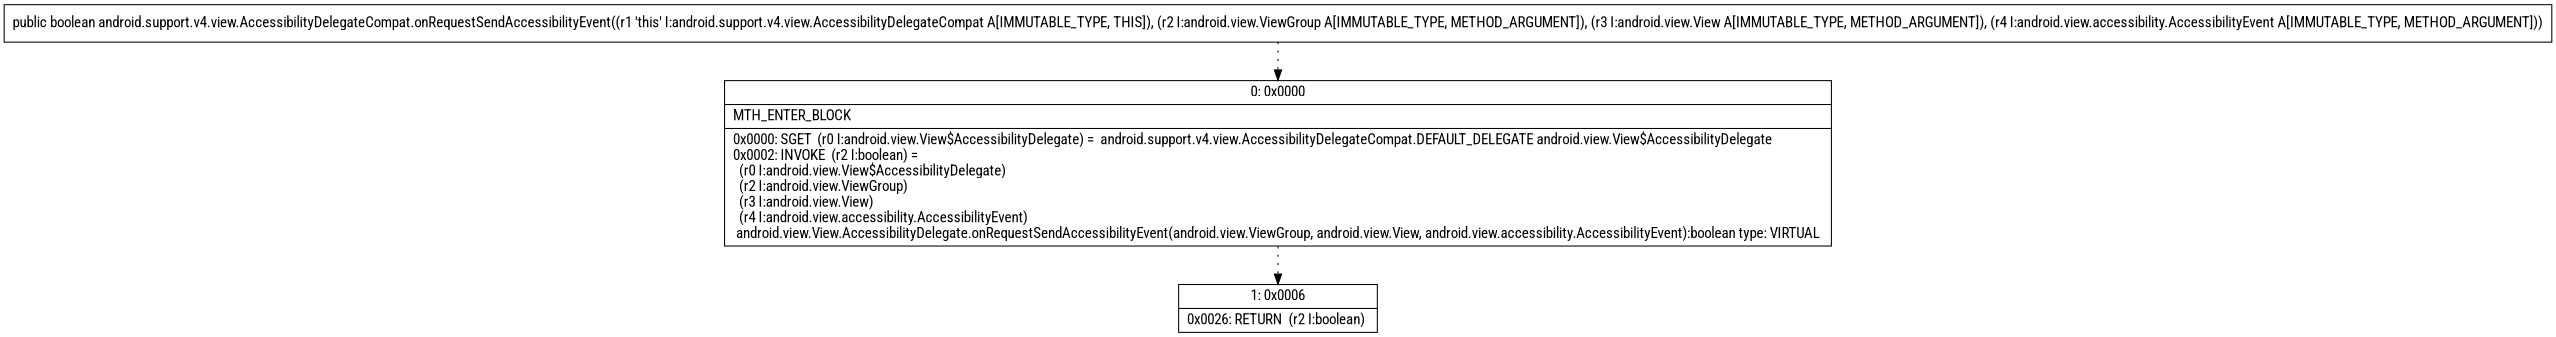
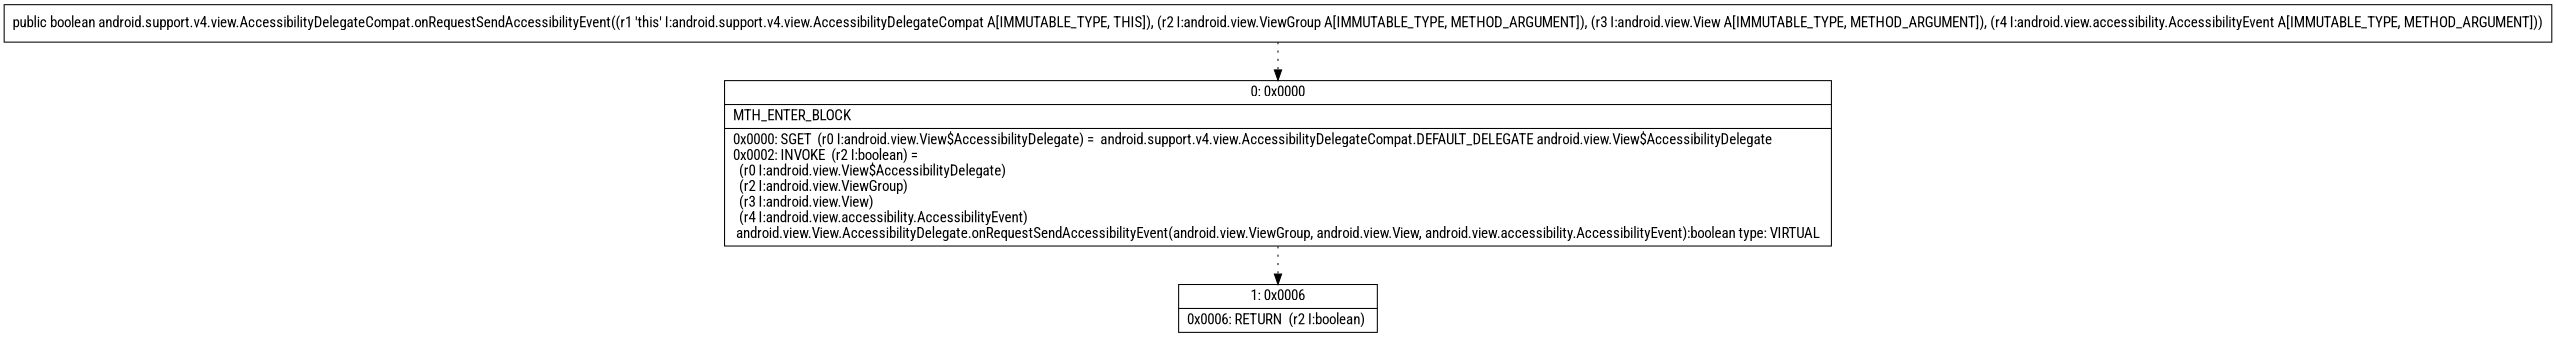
(1278, 320) -> (1278, 320)
